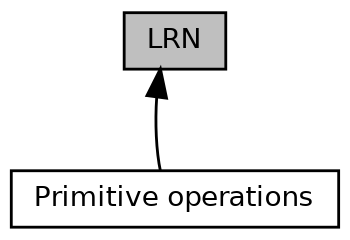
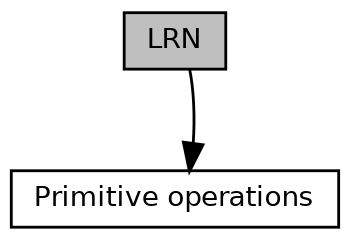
(156, 134) -> (194, 106)
